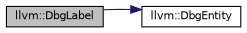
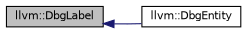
(117, 9) -> (128, 24)
